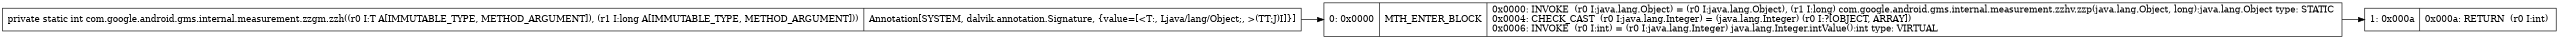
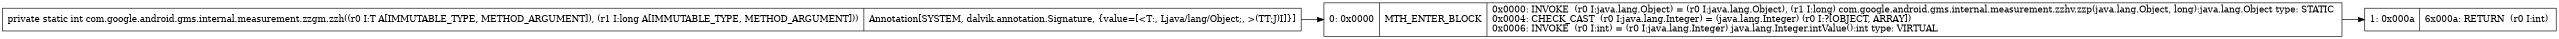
(2488, 19) -> (2488, 19)
